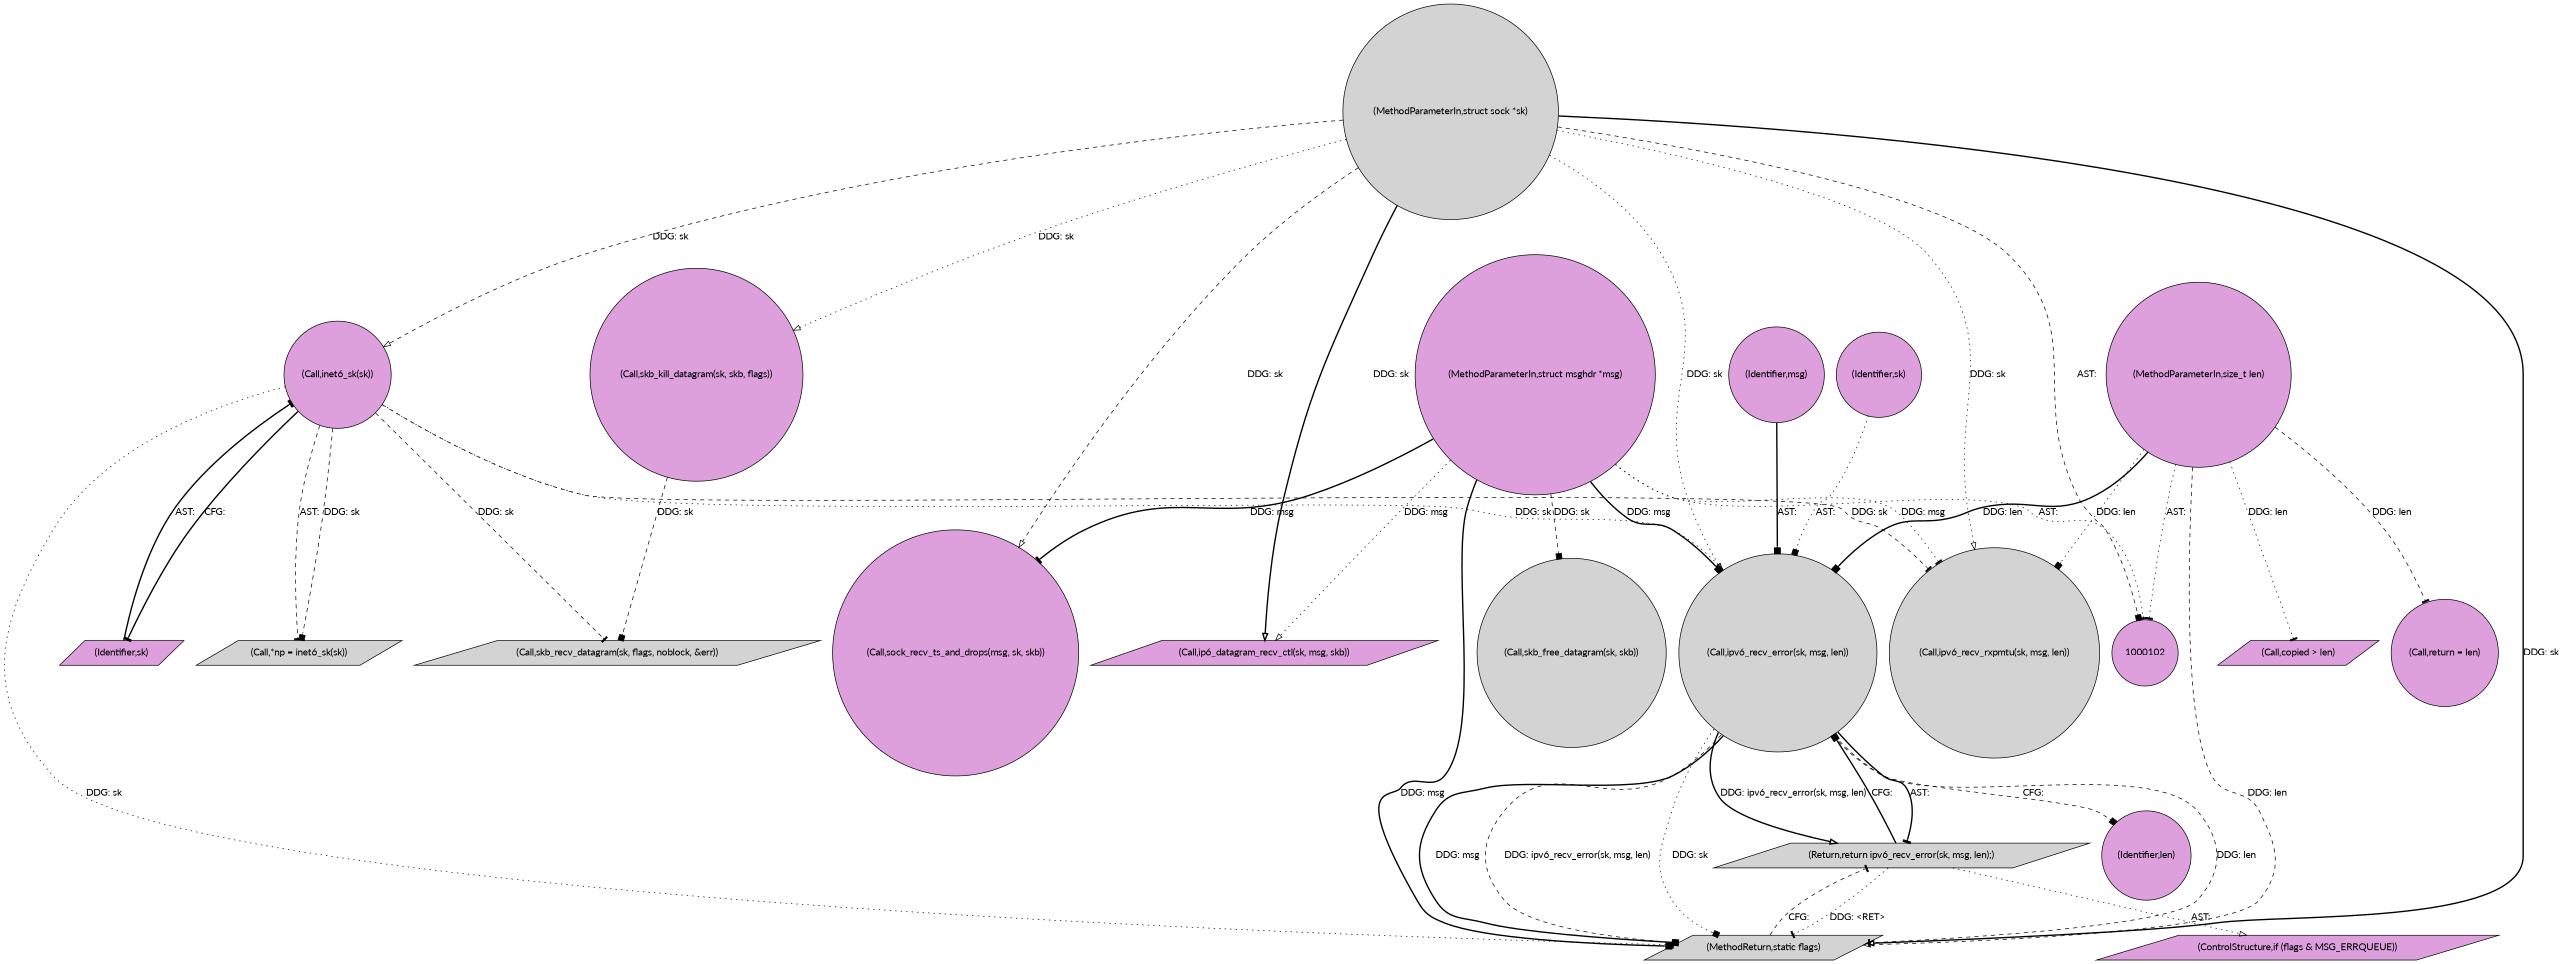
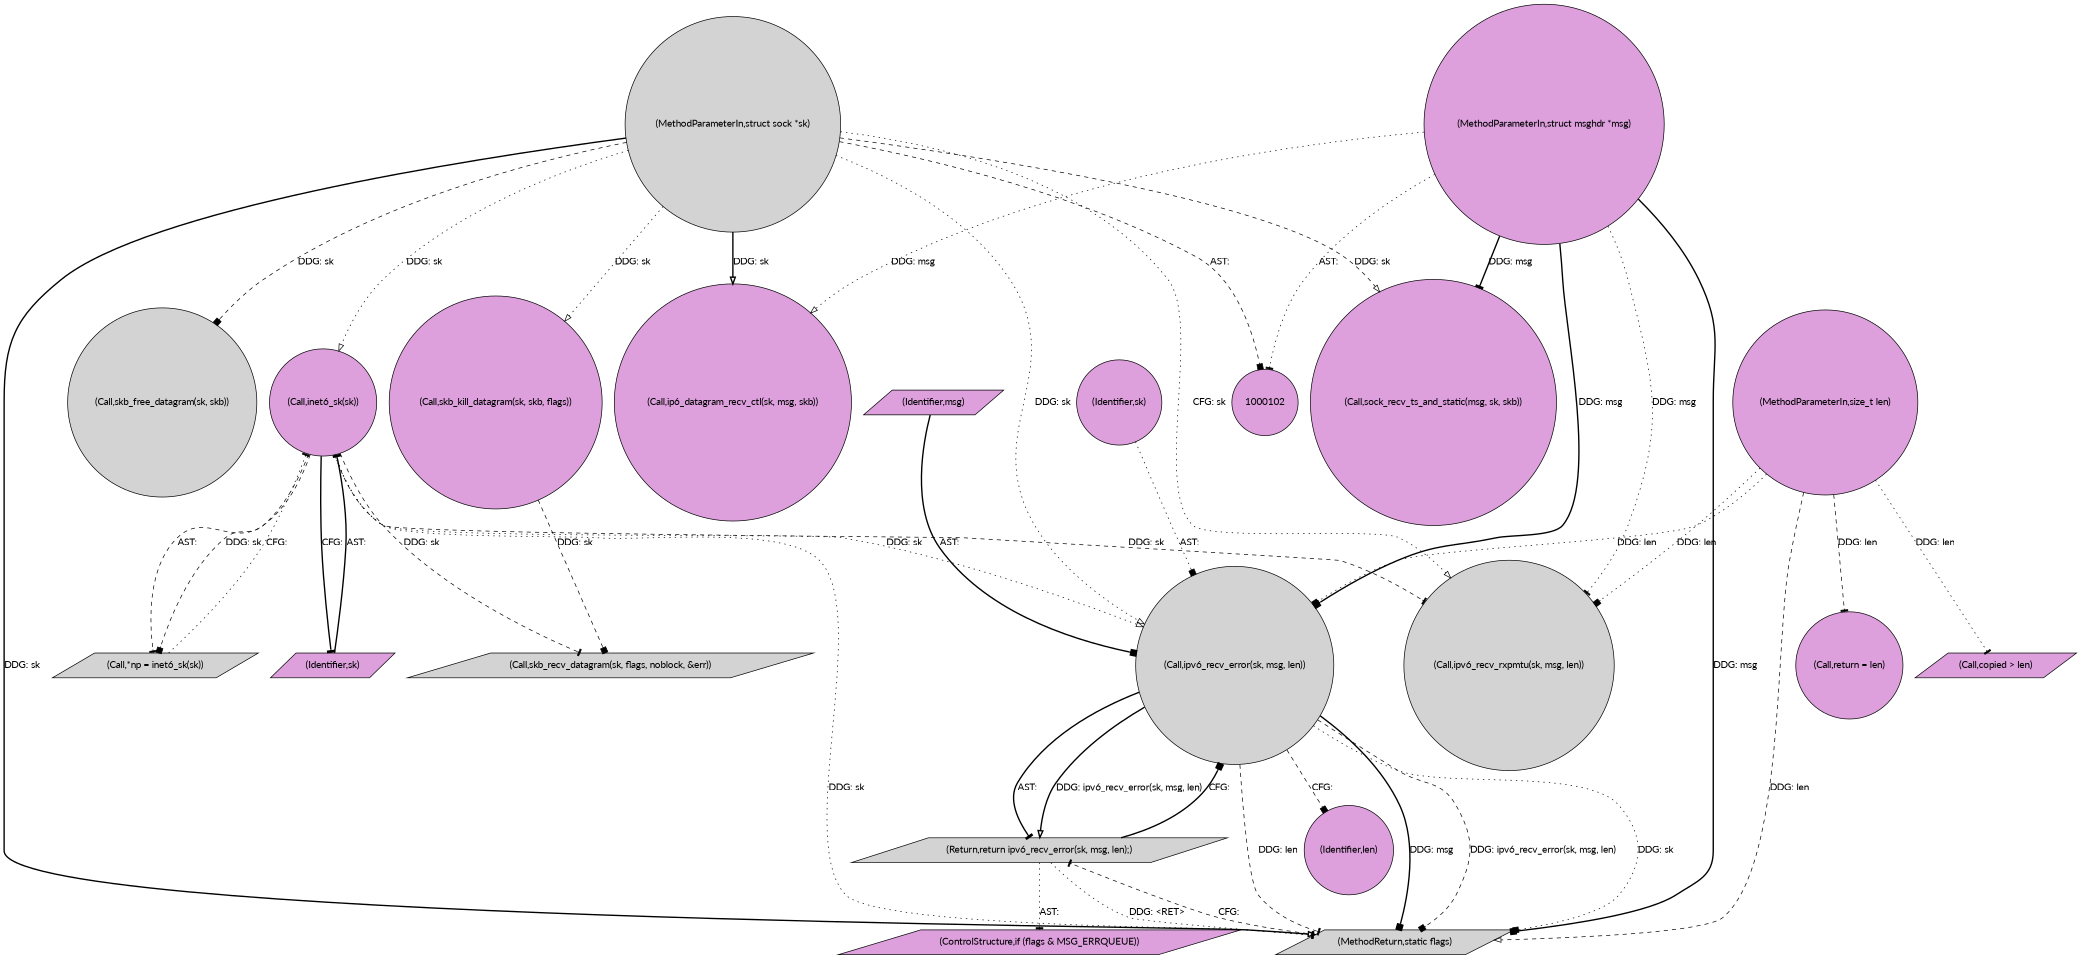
(855, 187) -> (464, 220)
(1777, 375) -> (934, 402)
(1988, 375) -> (1209, 402)
(1985, 507) -> (1547, 544)
(1555, 525) -> (411, 204)
(2161, 540) -> none
none -> (250, 564)
(956, 653) -> (1433, 402)
(1264, 653) -> (733, 402)
(2096, 901) -> (1040, 894)
